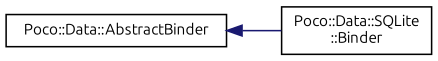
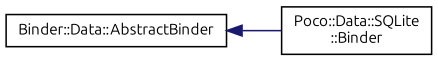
(116, 31) -> (116, 31)
